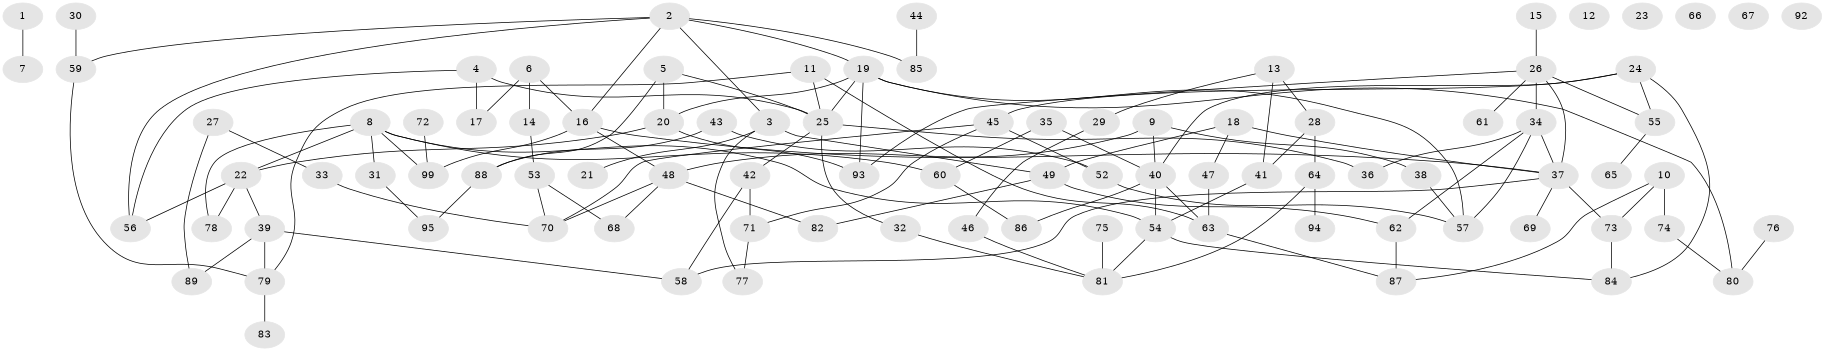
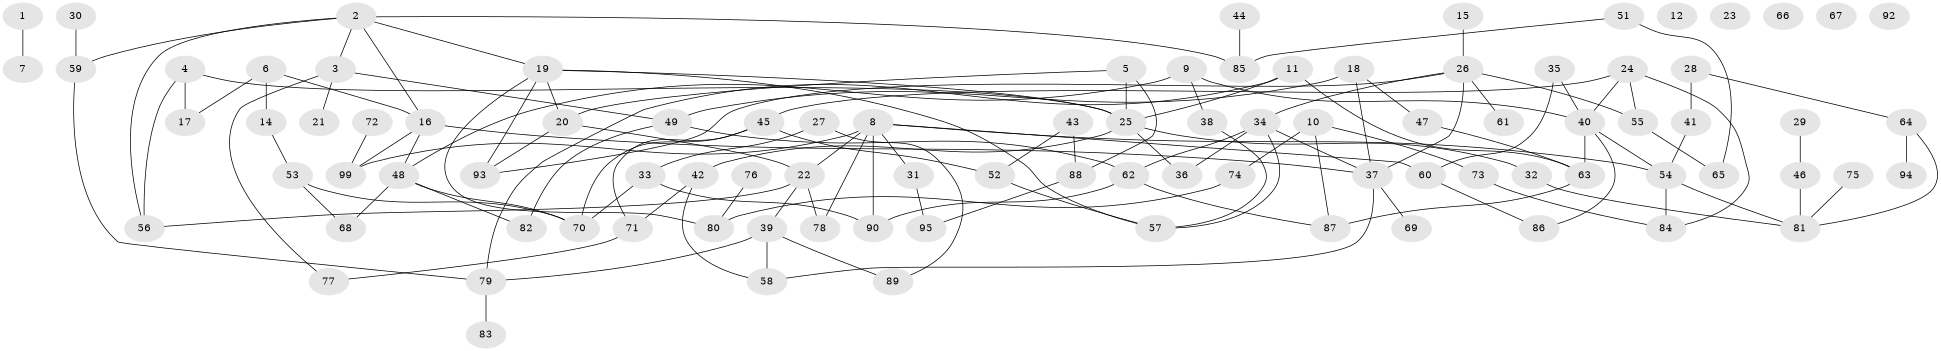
none -> (1624, 16)
(1274, 69) -> none
(1585, 202) -> none
none -> (873, 229)
